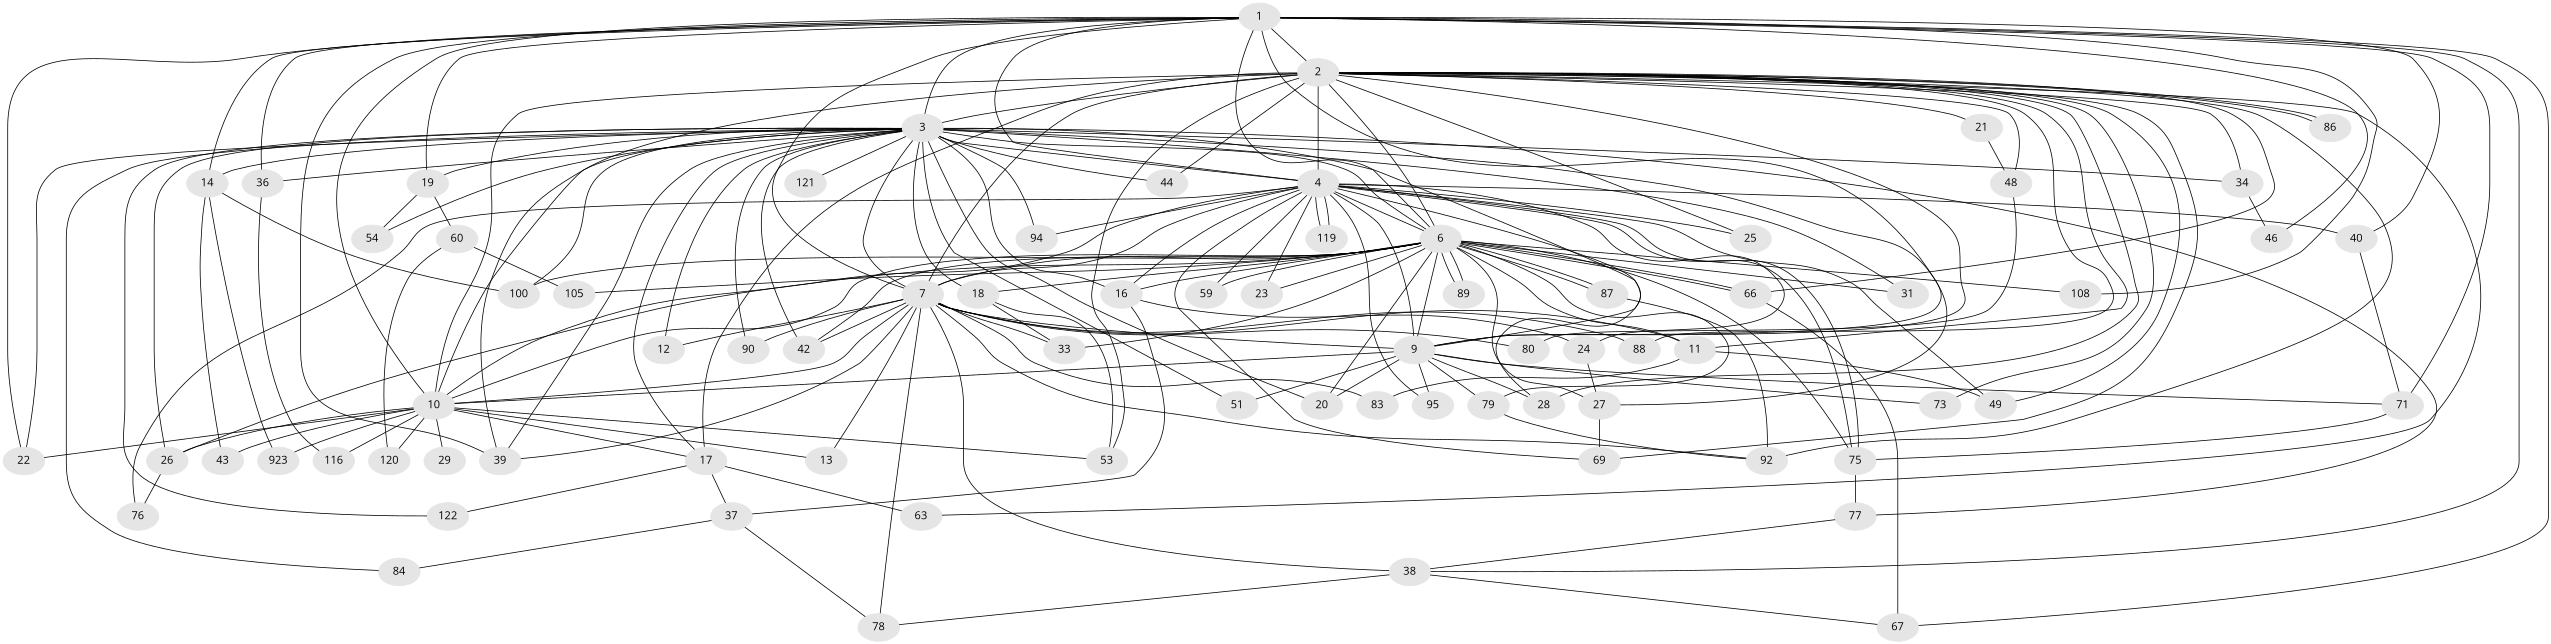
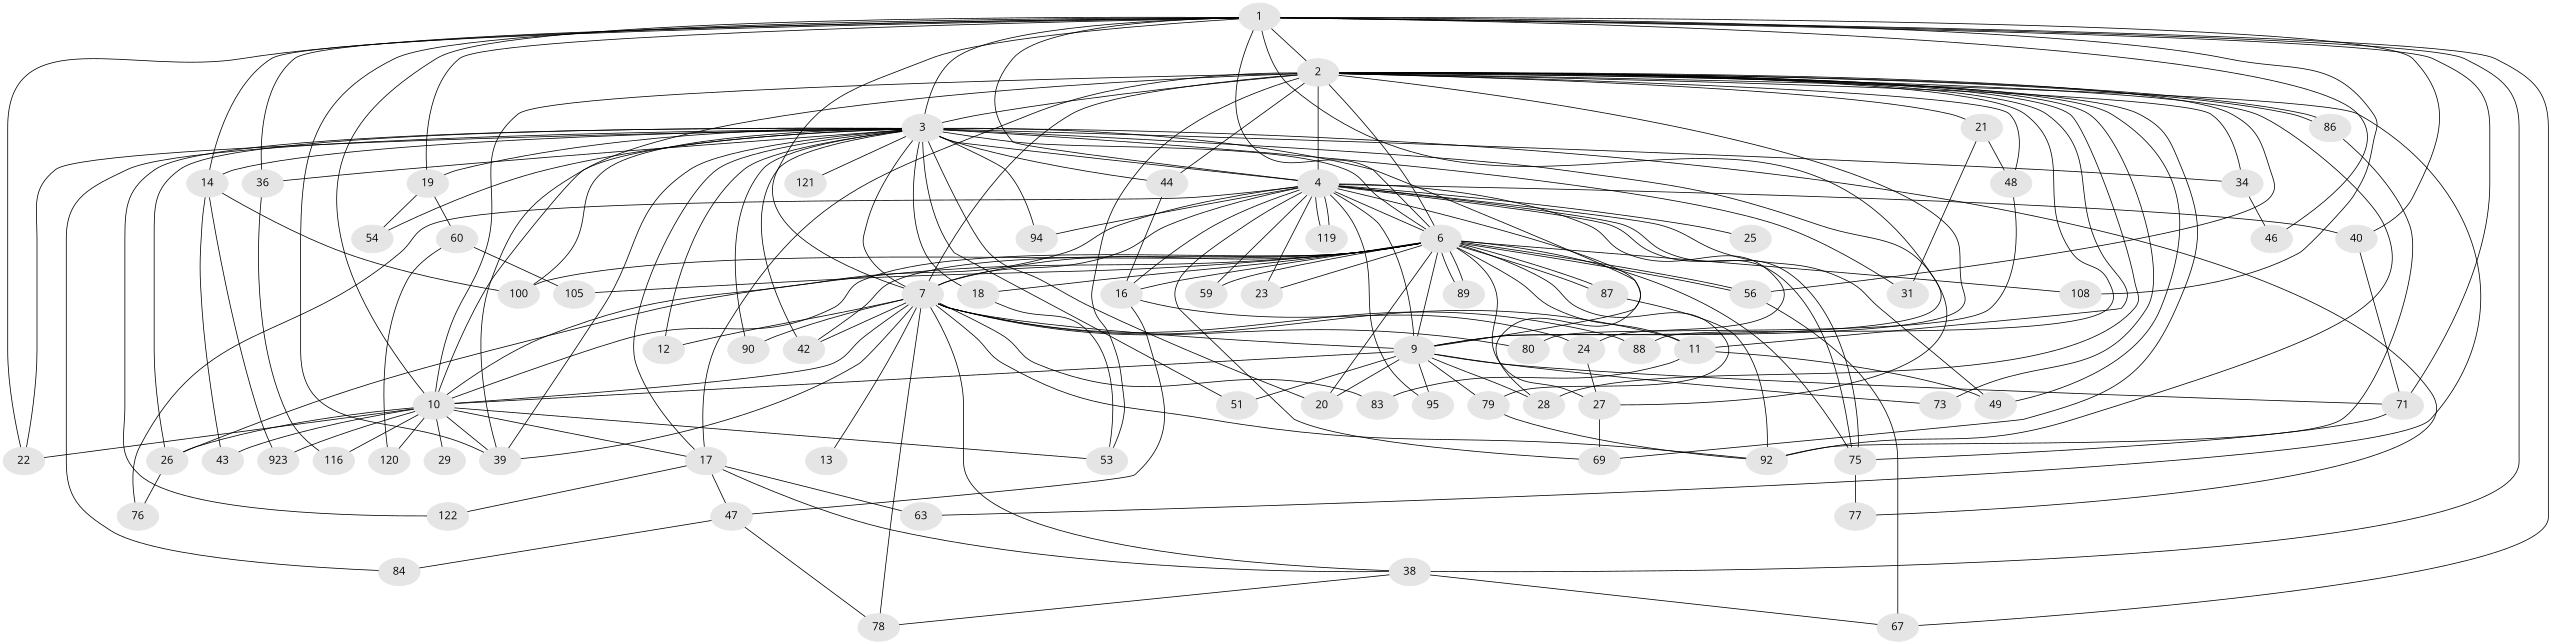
(1545, 158) -> none
(998, 237) -> (1148, 231)
(1674, 267) -> (1945, 211)
(1751, 294) -> (1751, 294)
(1065, 350) -> none
(630, 433) -> (467, 433)
none -> (2115, 442)
(732, 516) -> (732, 516)
(1633, 544) -> (1050, 555)
